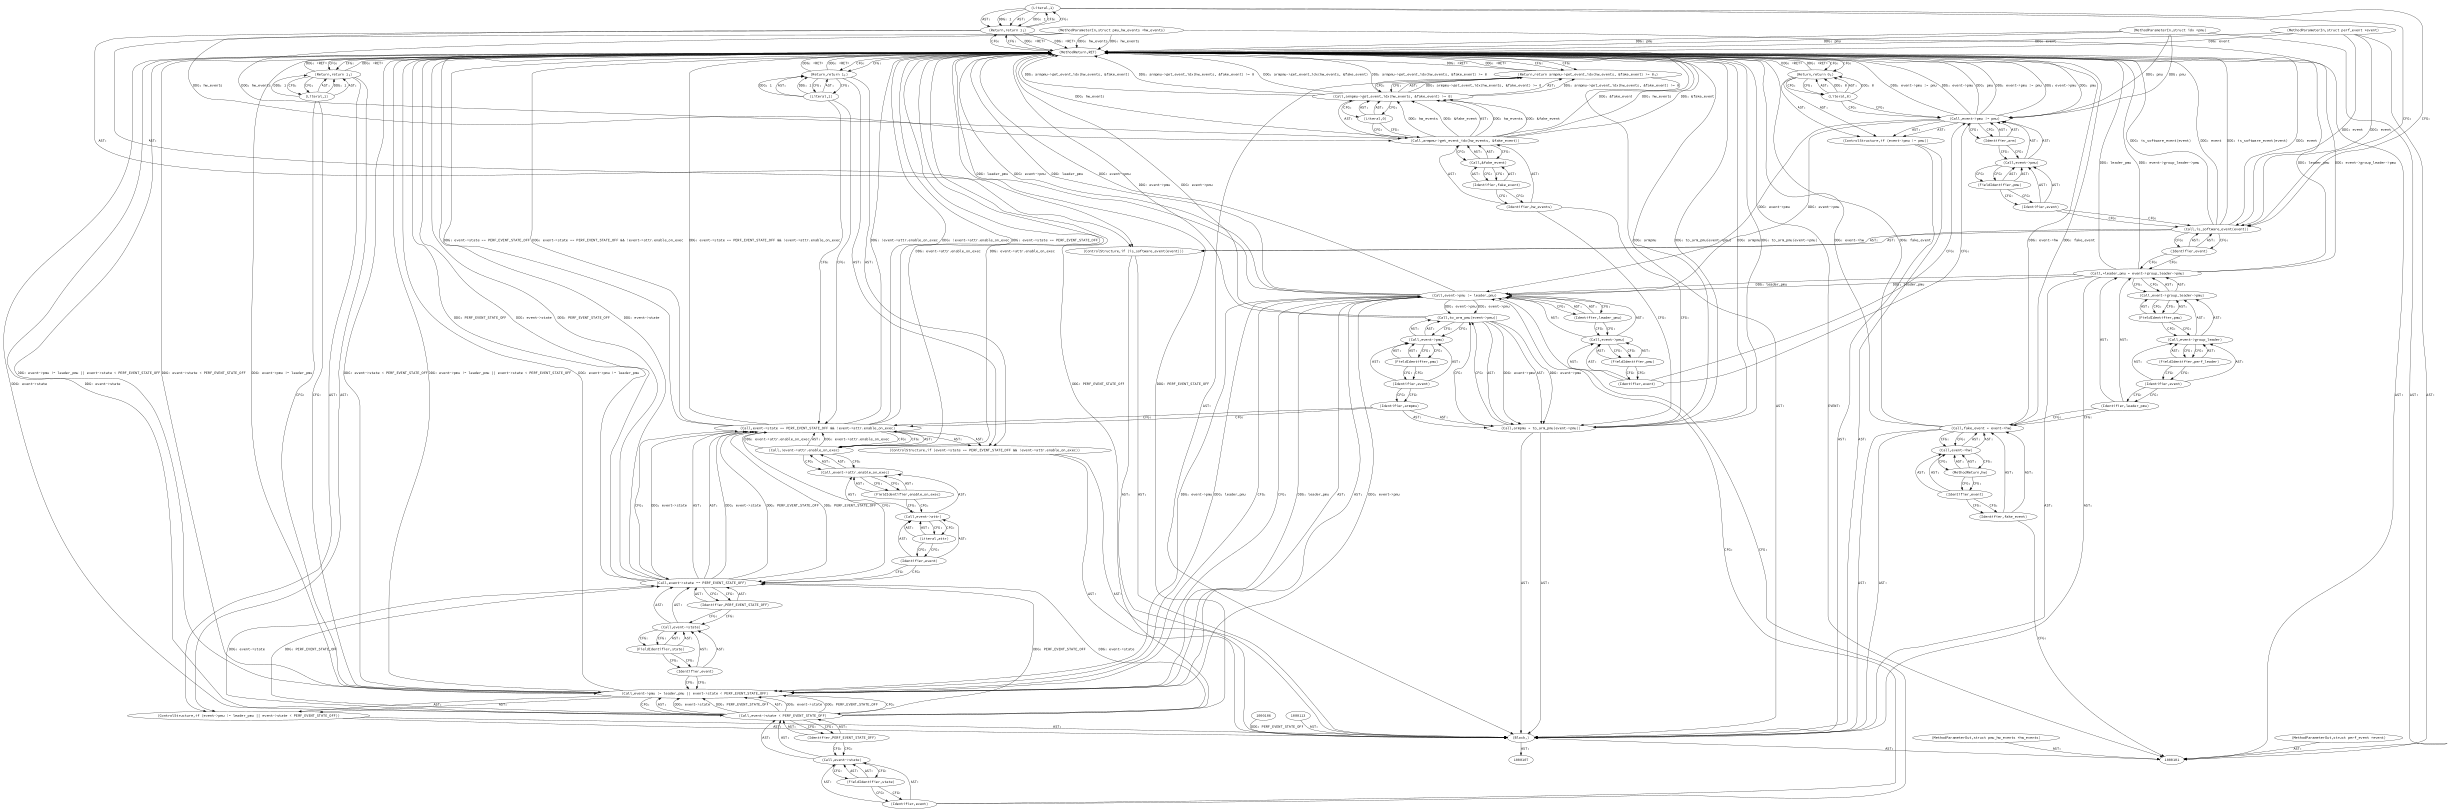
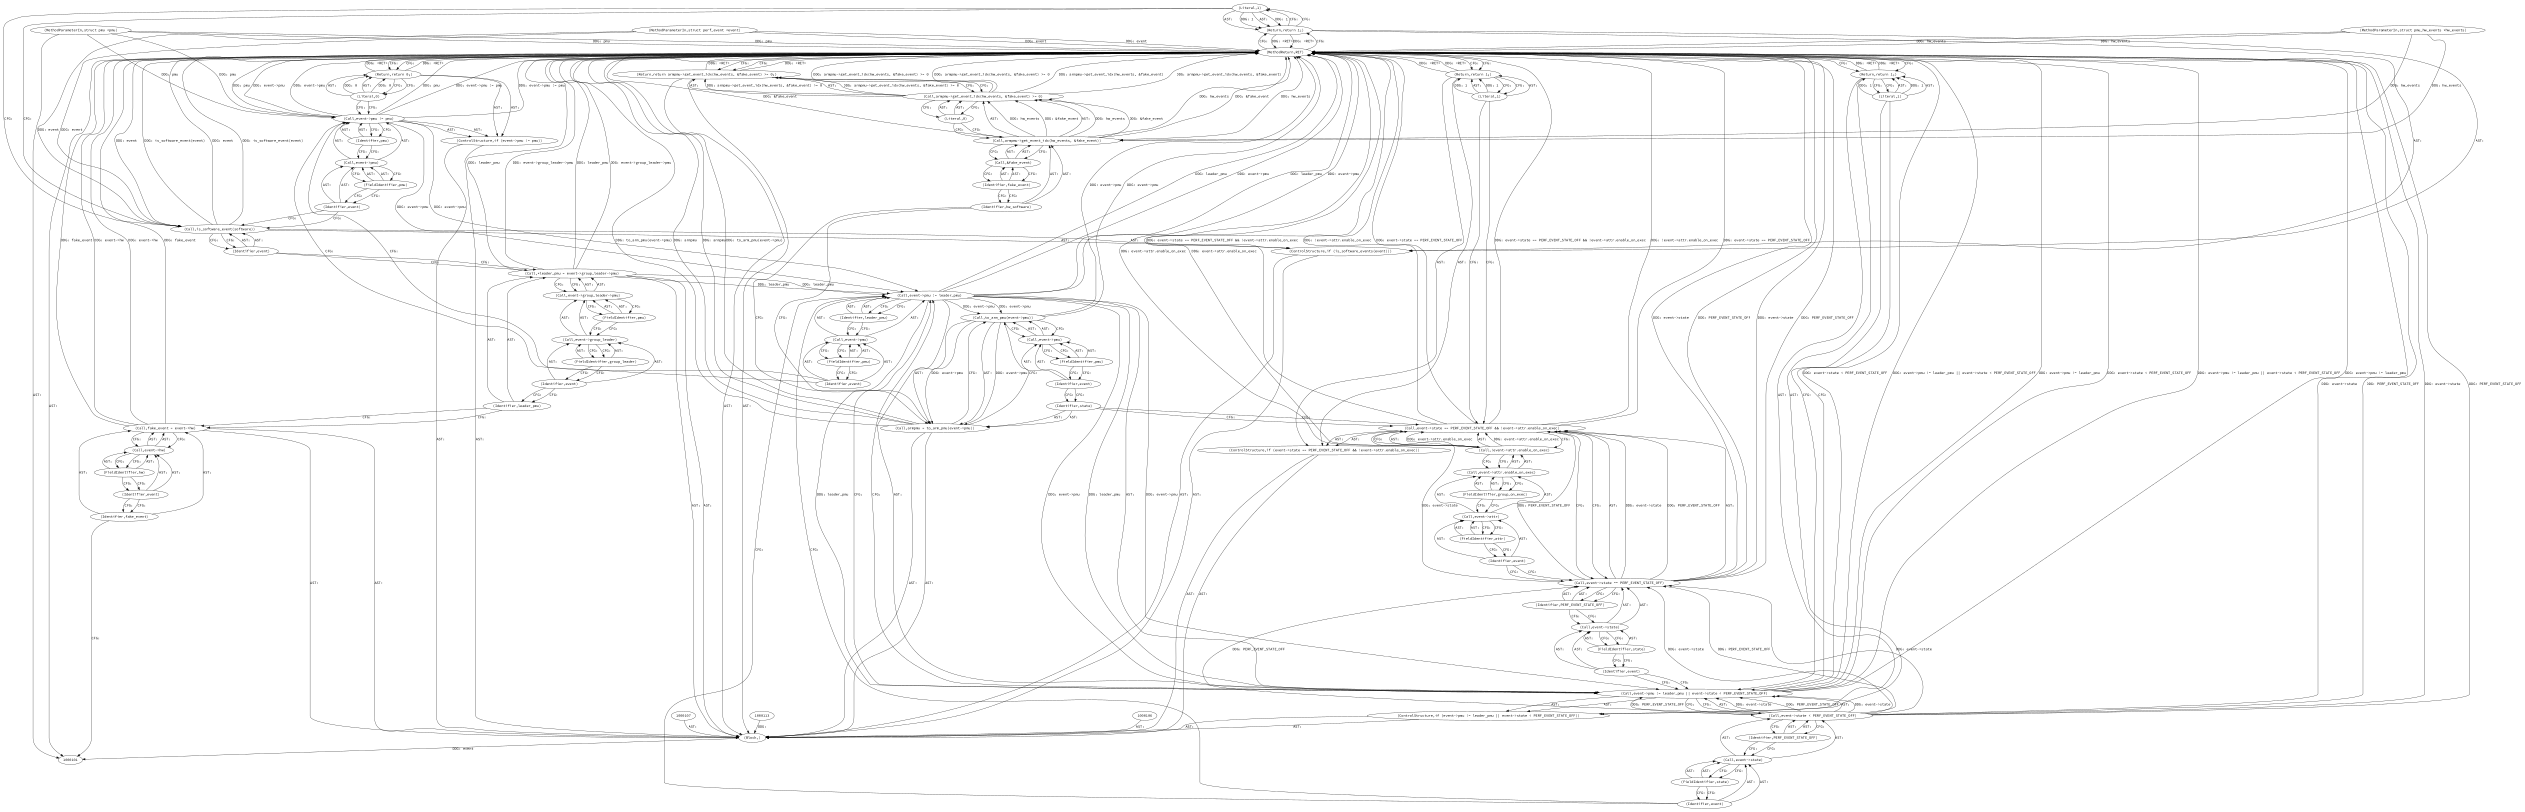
(2170, 30) -> (81, 30)
(2184, 47) -> none
(2000, 141) -> (372, 141)
(1529, 207) -> (1006, 207)
(2216, 229) -> (220, 229)
(1134, 251) -> (1340, 251)
(2189, 362) -> (605, 362)
(1399, 406) -> (1074, 406)
(1835, 406) -> (54, 406)
(1970, 472) -> (124, 472)
(2426, 491) -> none
(907, 495) -> (1495, 495)
(934, 539) -> (1483, 539)
(1277, 727) -> (1141, 727)
(1315, 727) -> (763, 727)
(1986, 738) -> none
(2339, 738) -> none
(1521, 748) -> (707, 734)
(1891, 749) -> (463, 749)
